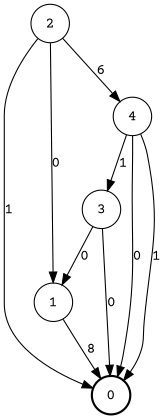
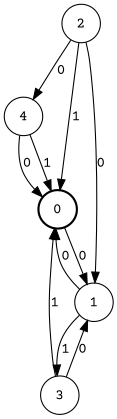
(101, 70) -> (61, 70)
(119, 158) -> (62, 337)
none -> (74, 251)
(112, 302) -> (55, 302)
(91, 349) -> (66, 256)
